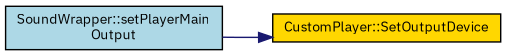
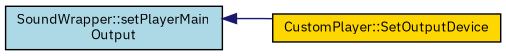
(240, 37) -> (255, 19)
